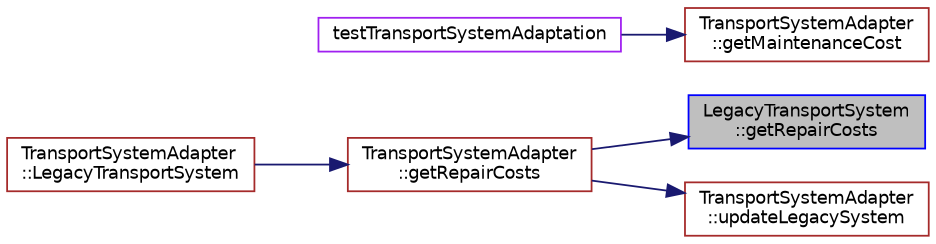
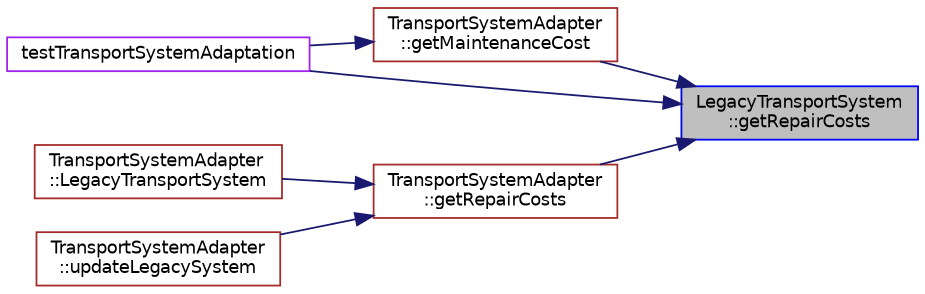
none -> (639, 72)
none -> (487, 88)
(629, 186) -> (318, 227)
